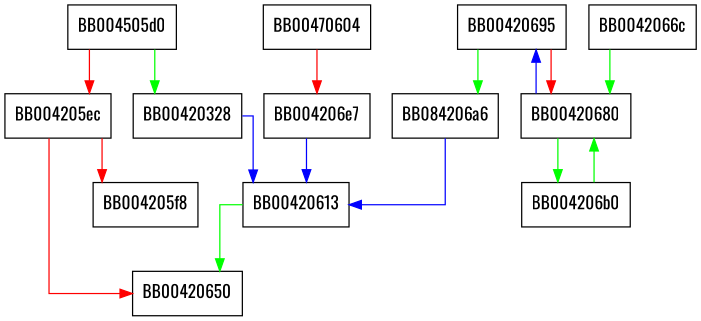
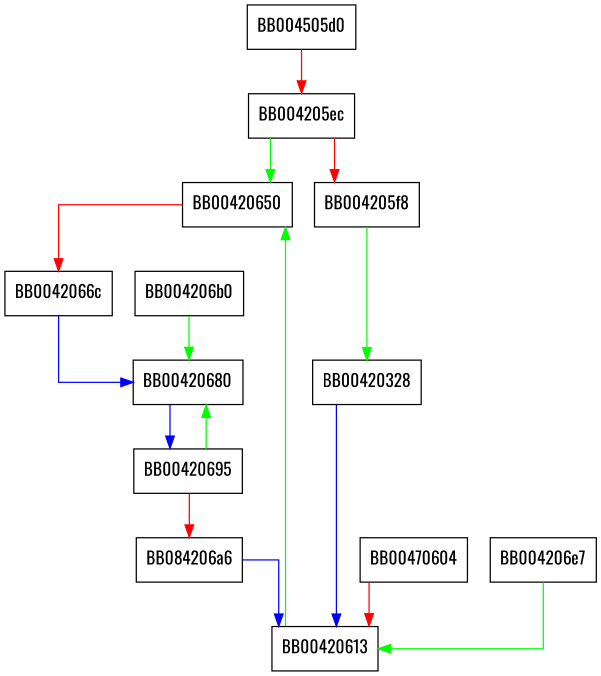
(155, 65) -> (367, 287)
(317, 65) -> (369, 598)
(478, 65) -> (189, 509)
(551, 65) -> (206, 433)
(610, 65) -> (59, 380)
(306, 154) -> (500, 649)
(558, 154) -> none
none -> (93, 205)
(49, 251) -> (270, 154)
